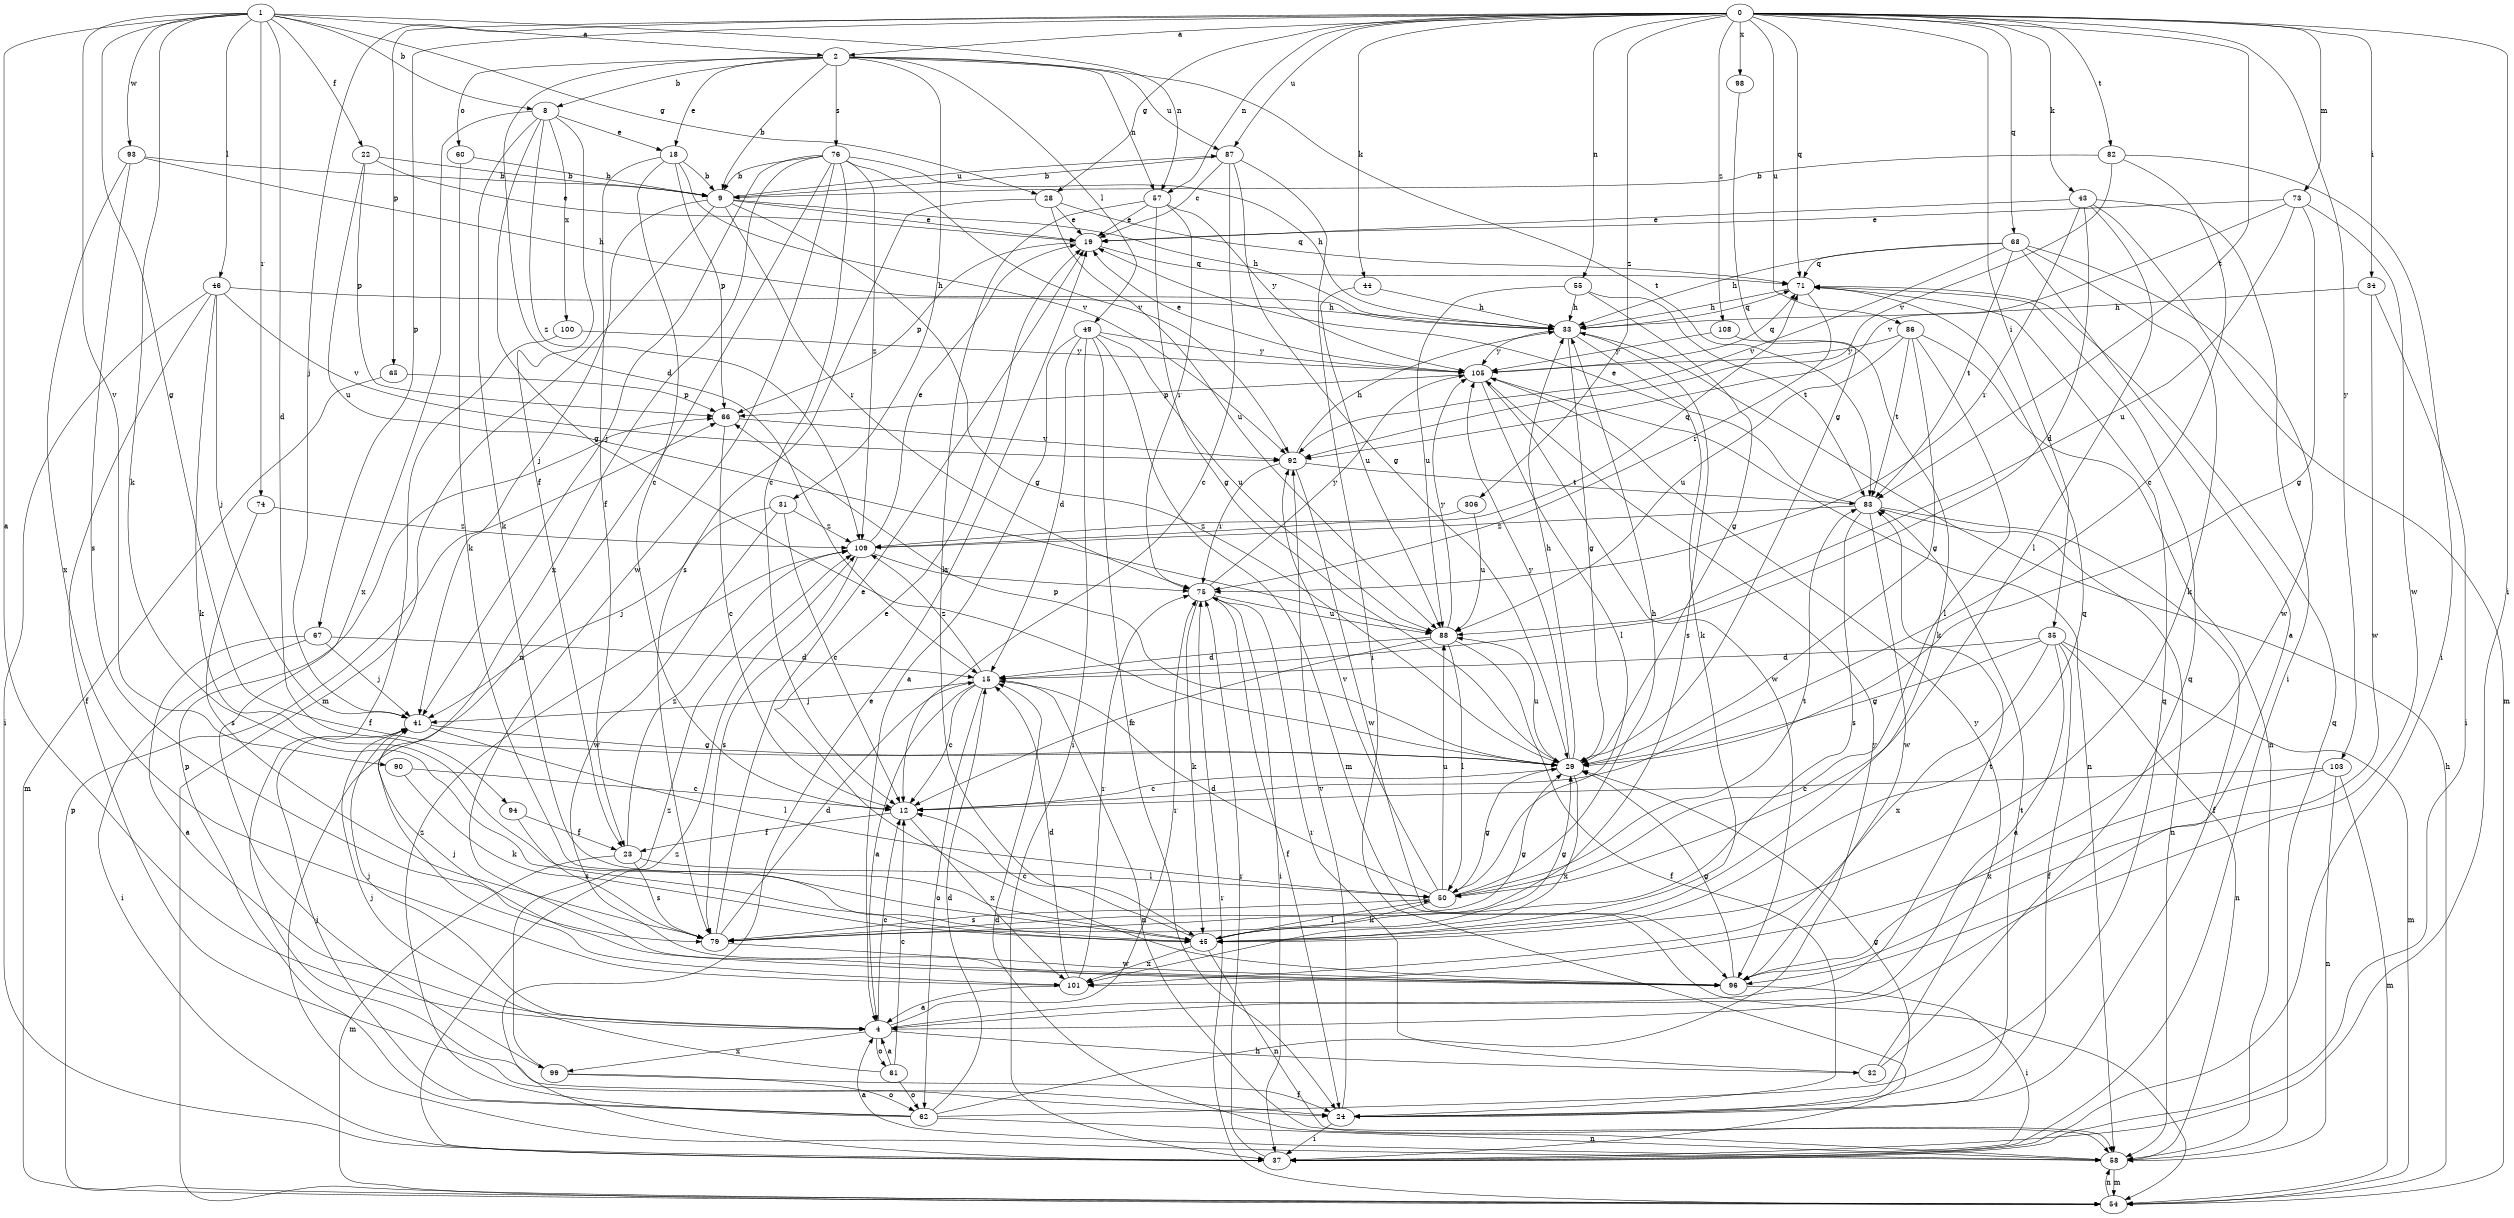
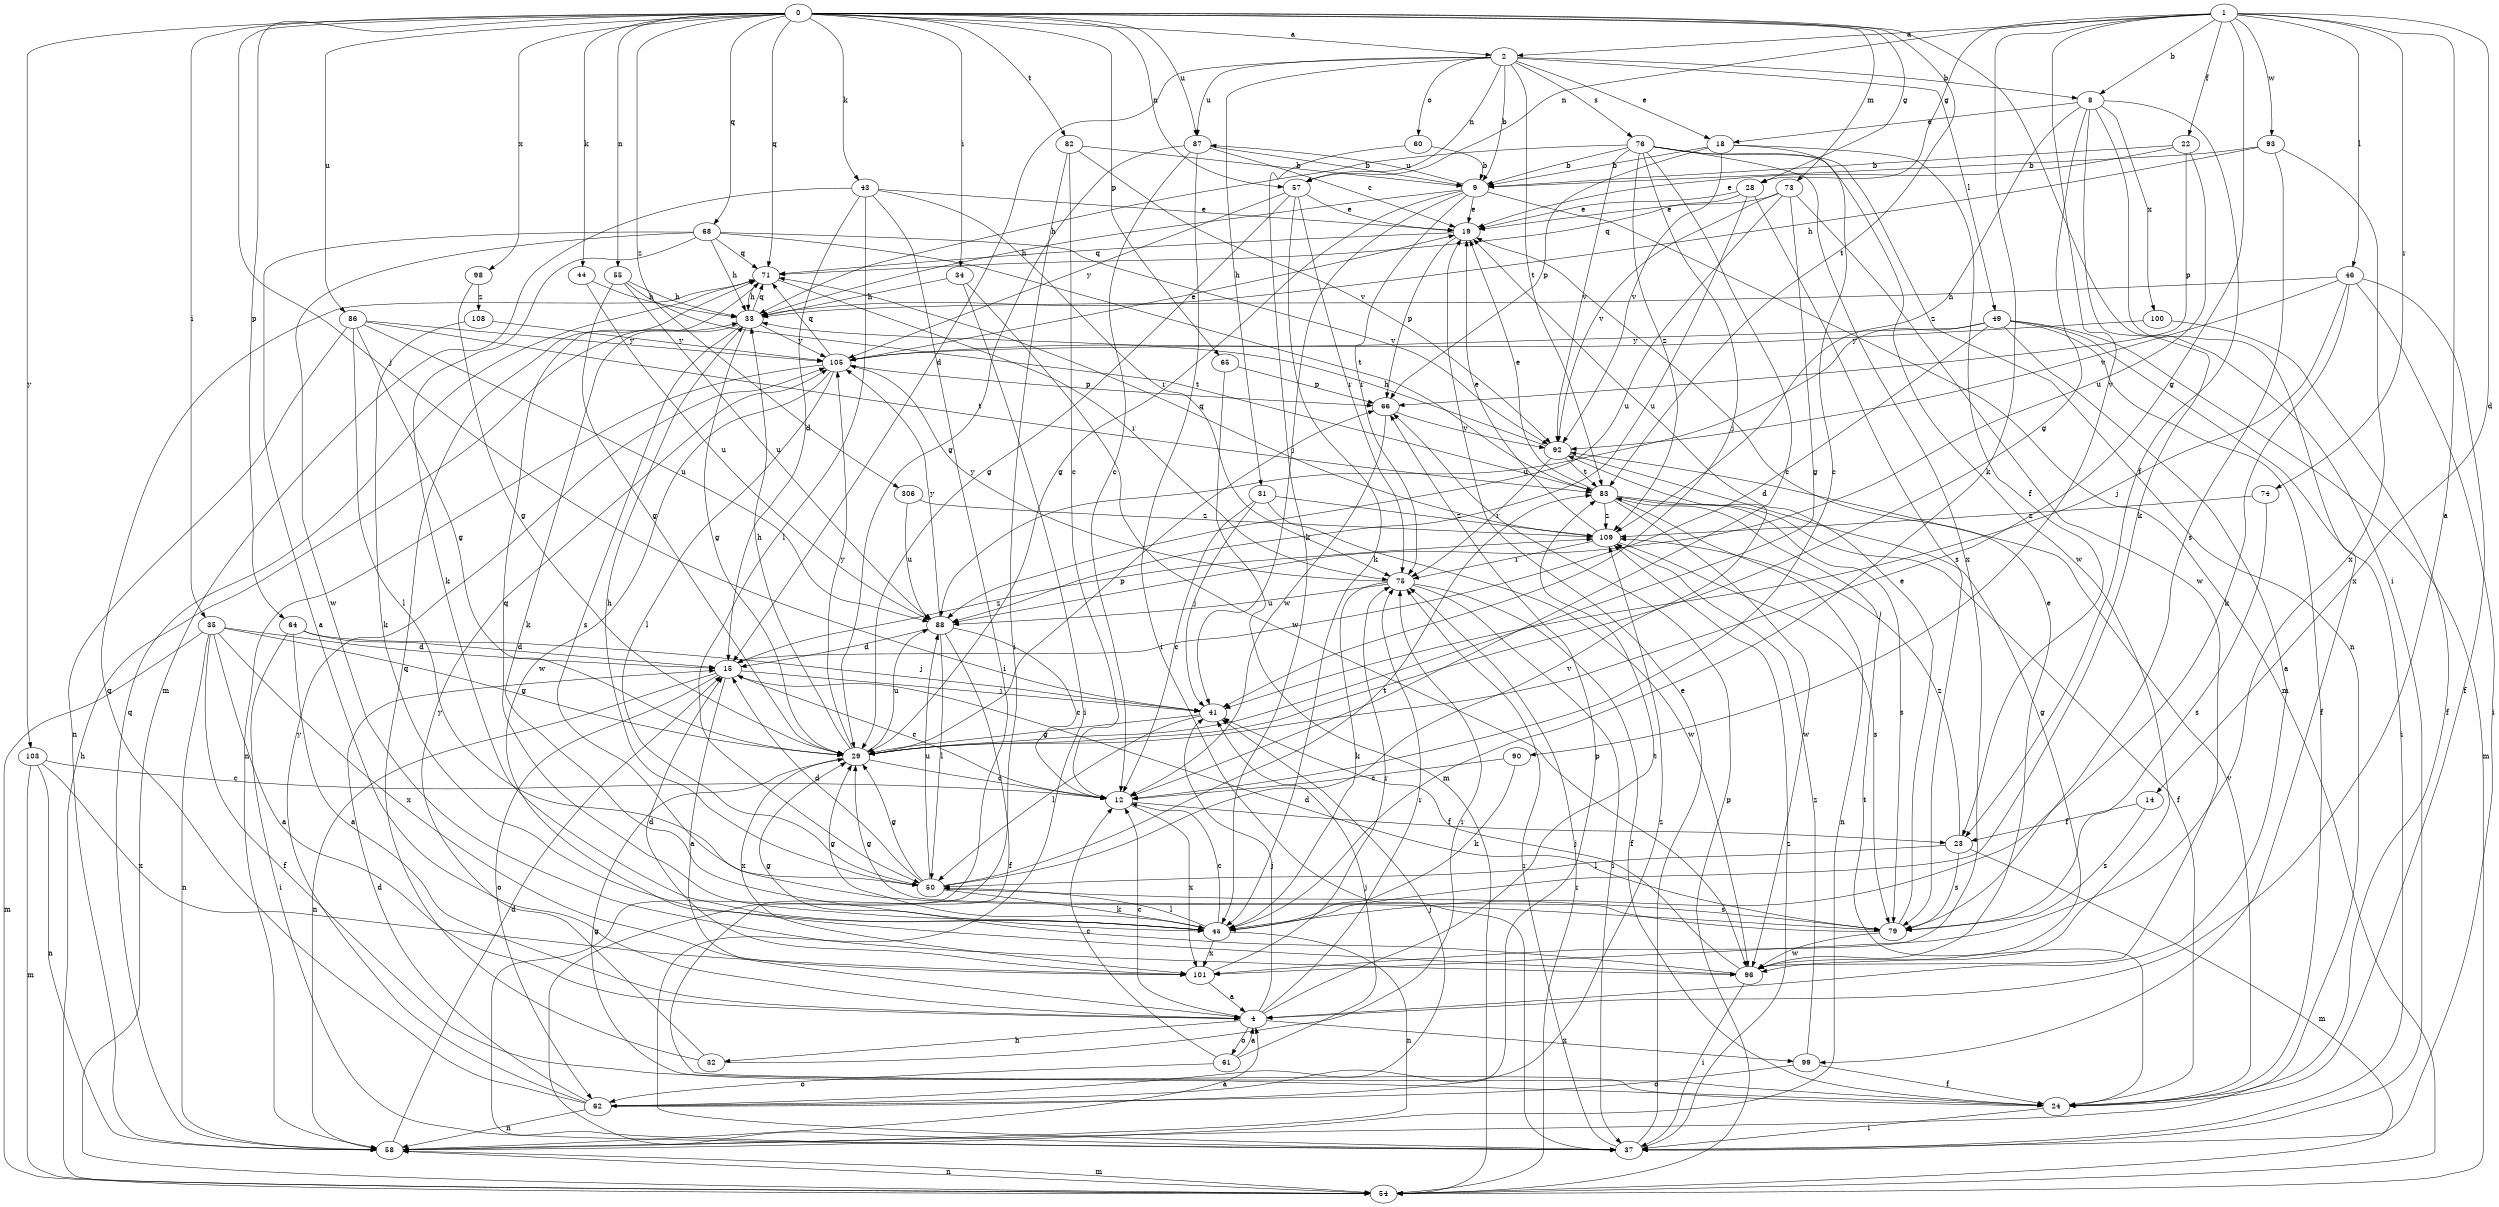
(1719, 167) -> (479, 295)
(731, 614) -> (1287, 604)
(318, 636) -> (293, 625)
(1372, 723) -> (2043, 713)
(513, 811) -> (2150, 800)
